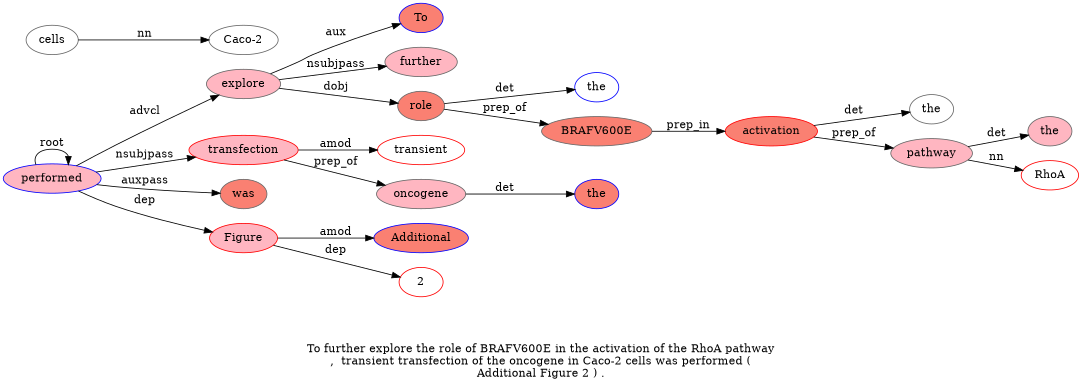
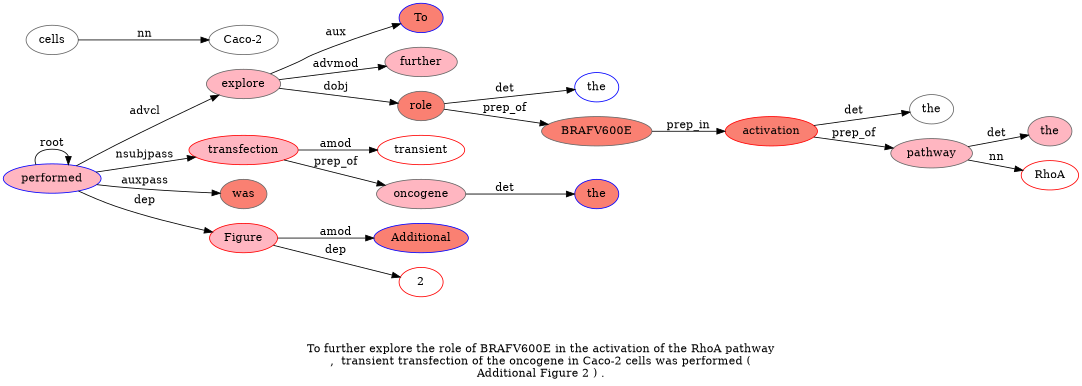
(336, 64) -> (336, 64)
